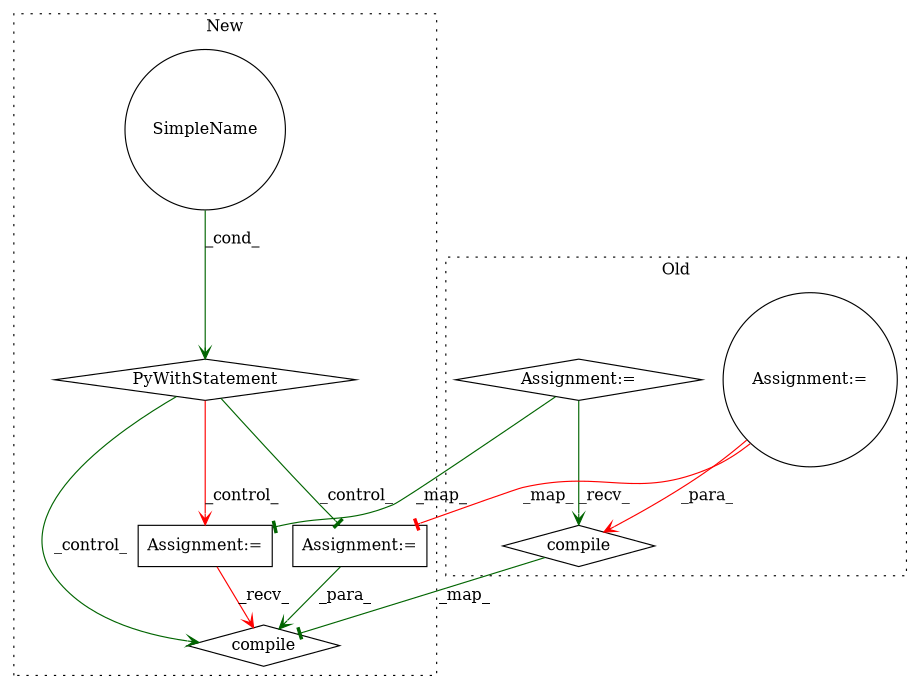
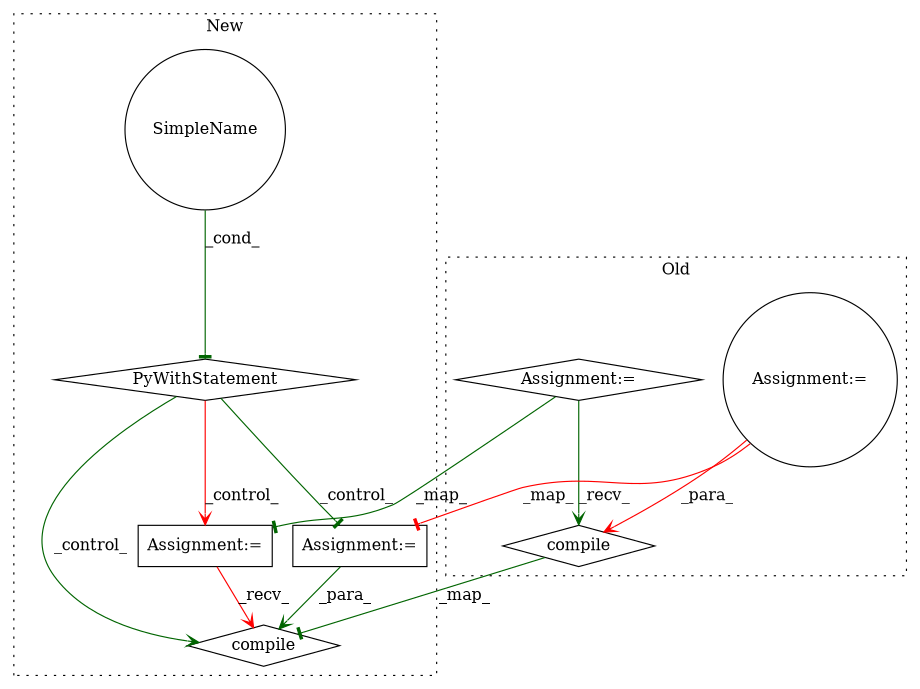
(205, 282) -> (205, 282)
